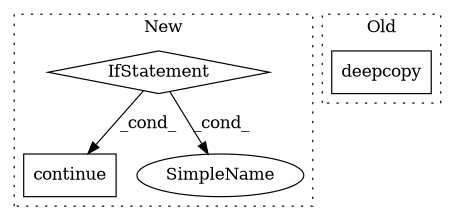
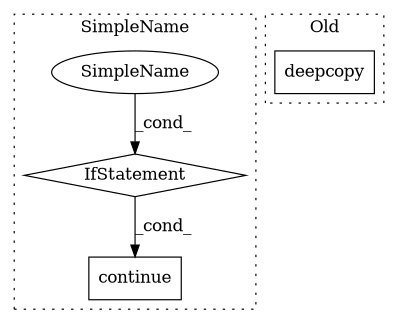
(163, 28) -> (135, 28)
(186, 118) -> (135, 118)
